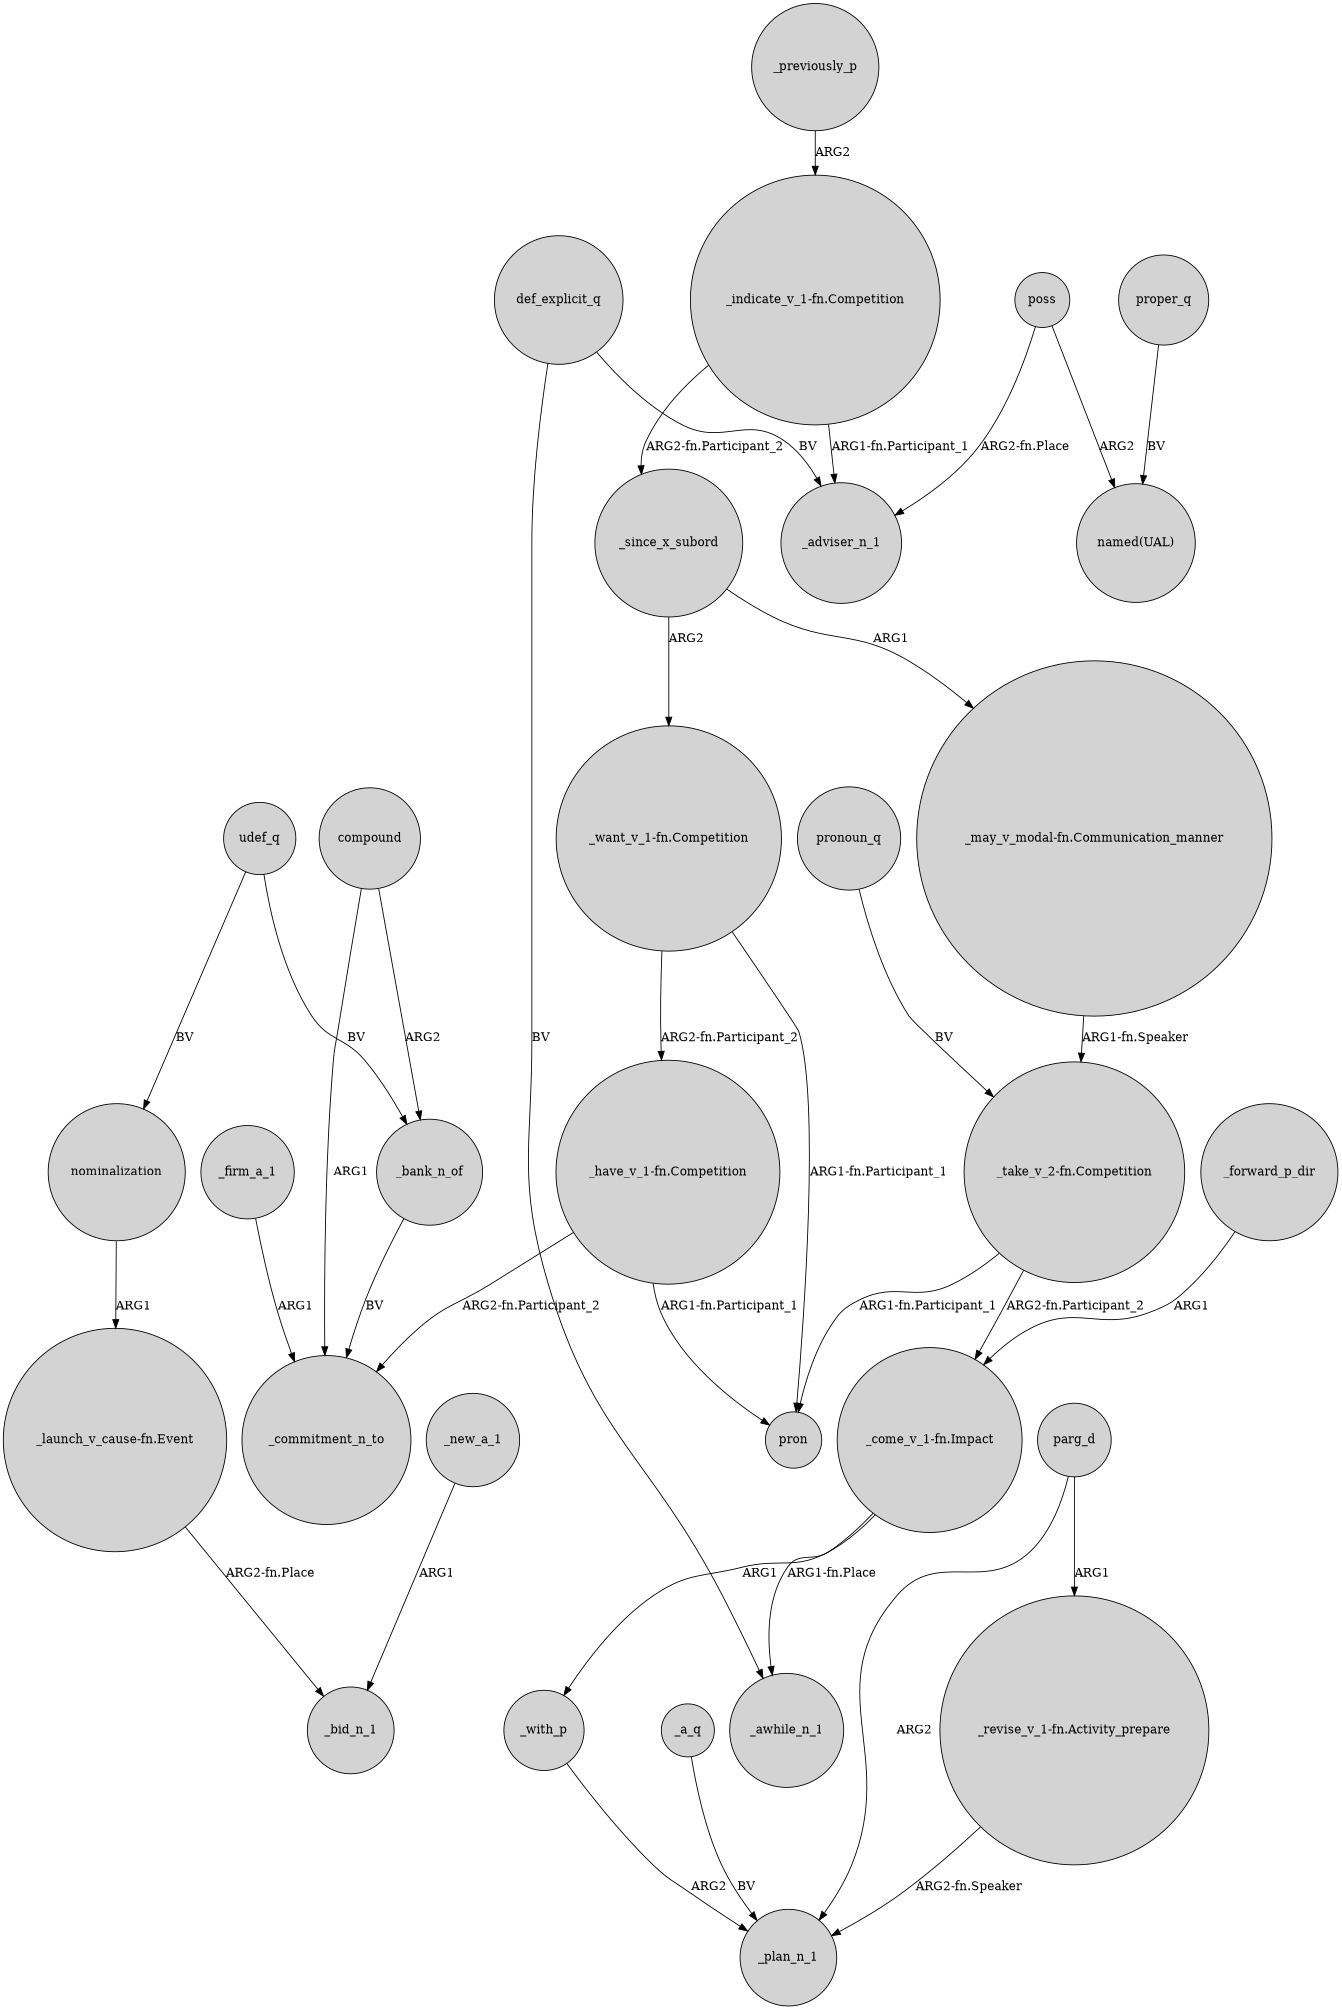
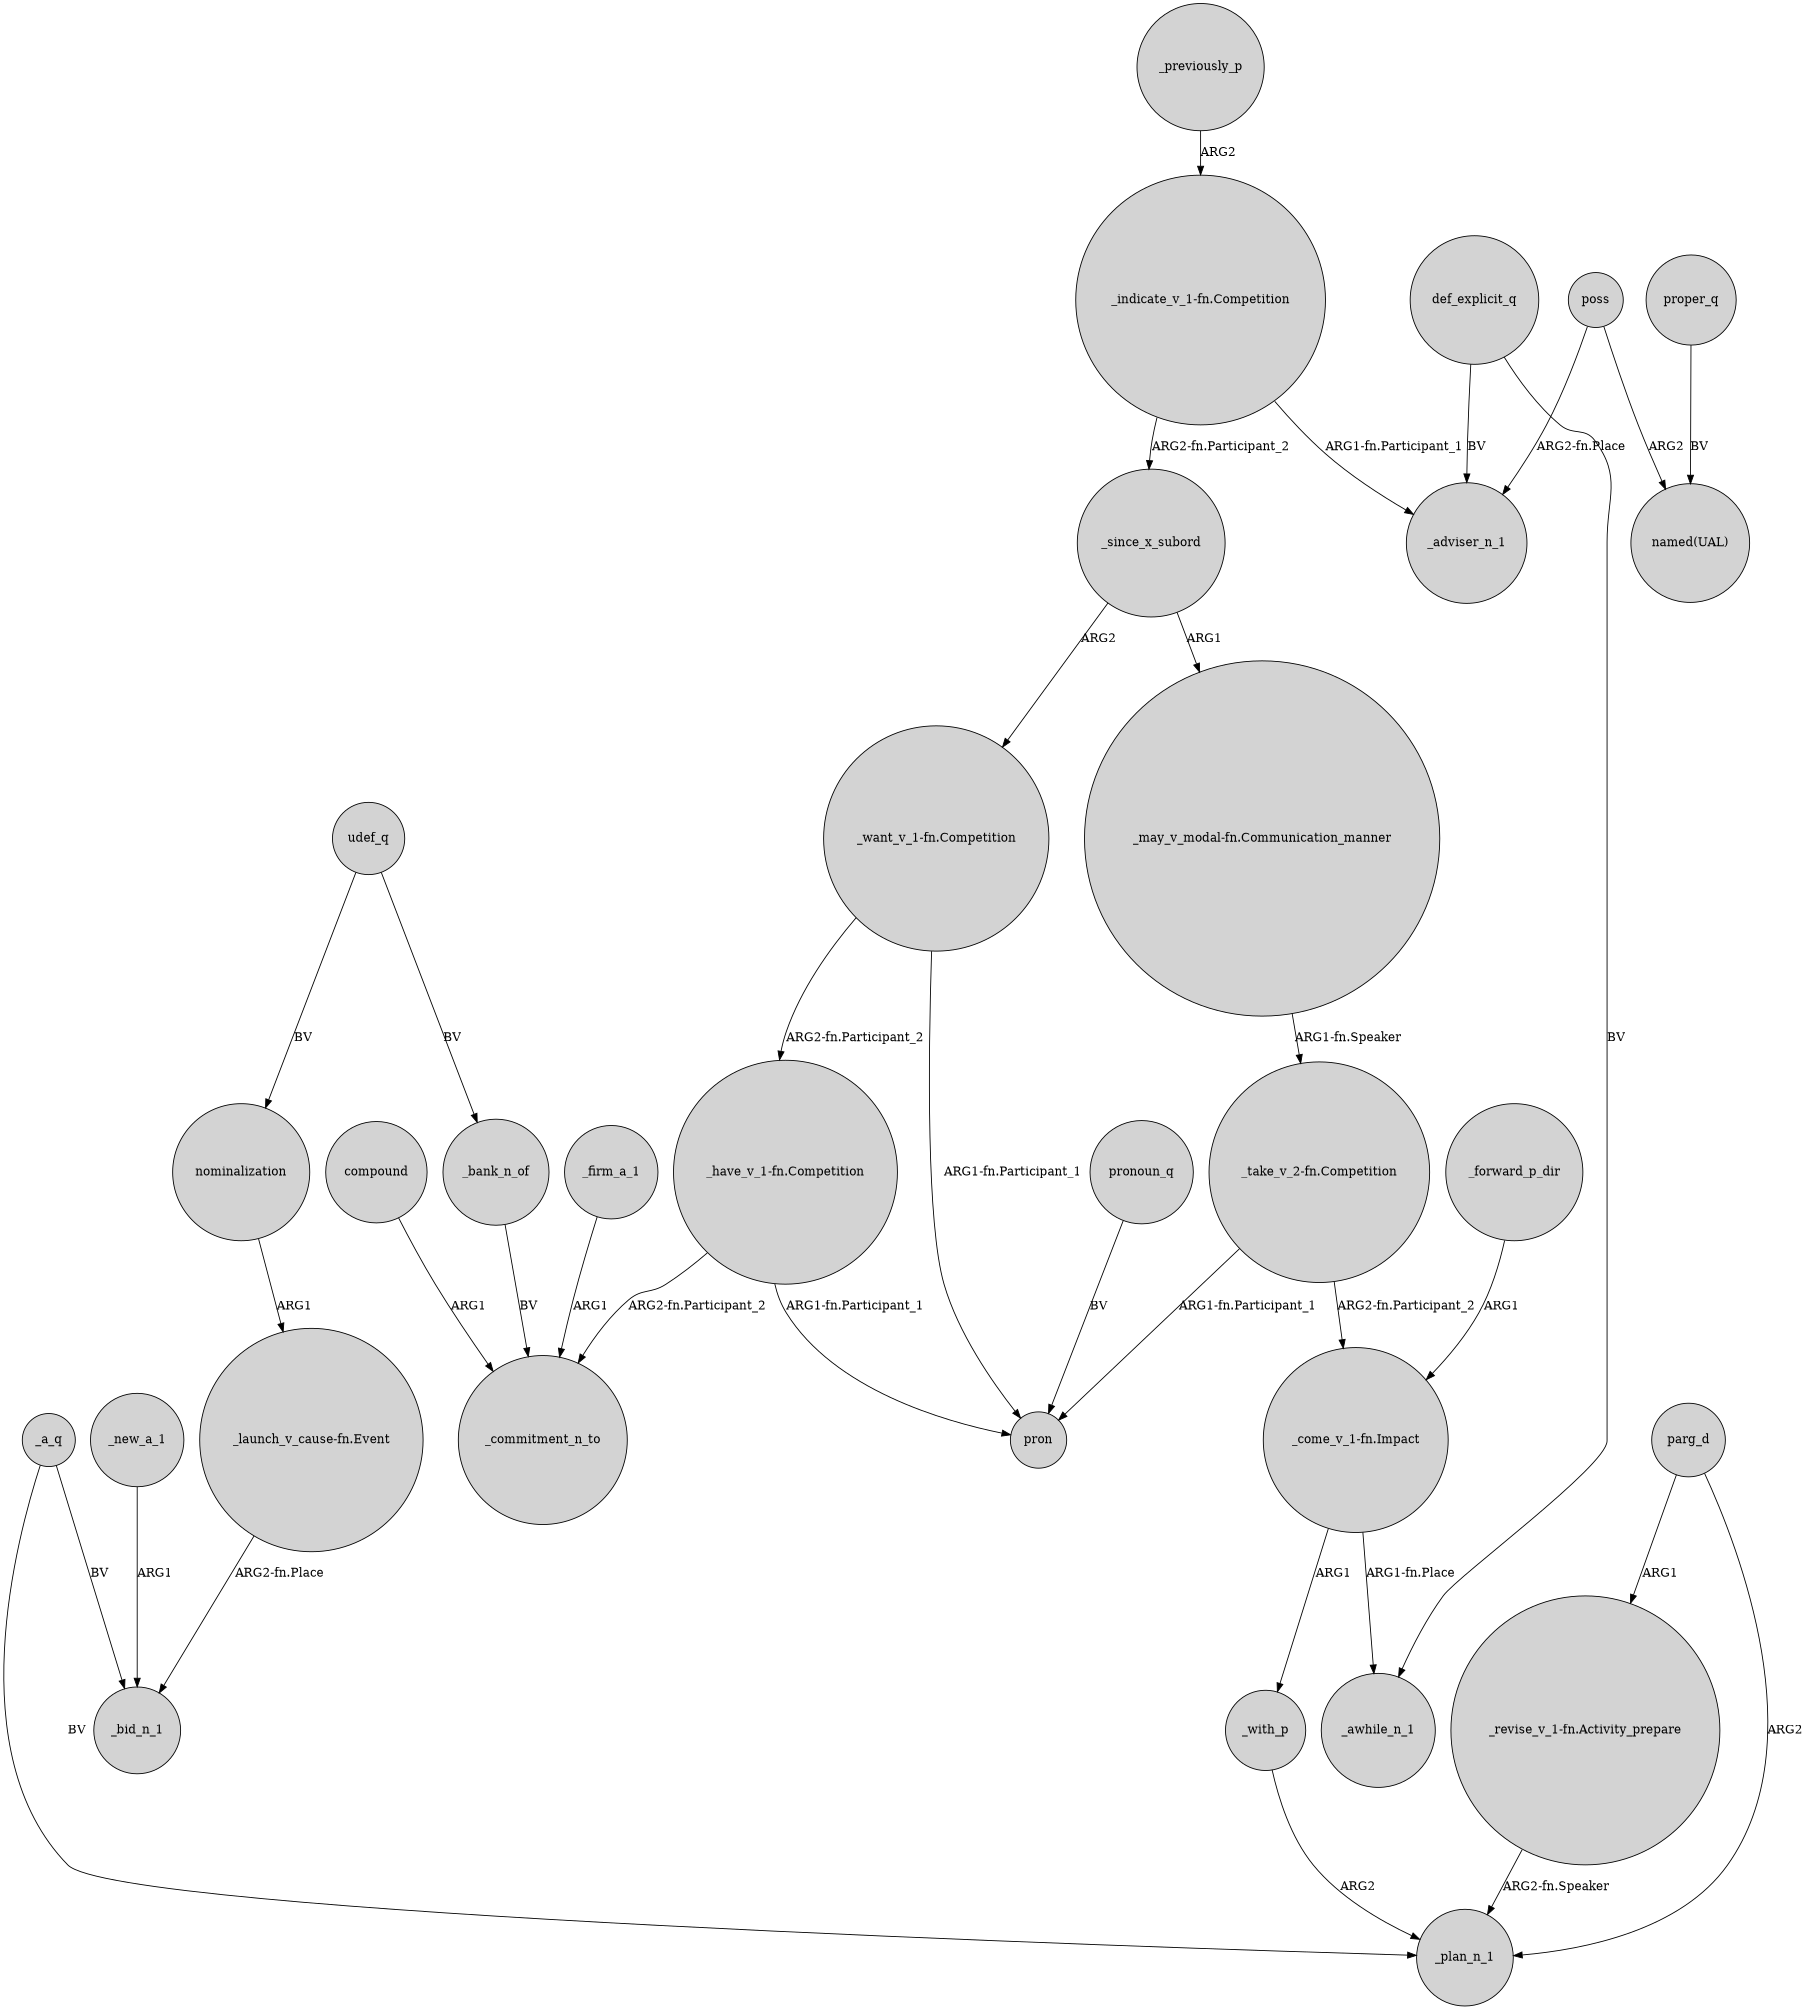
(399, 1000) -> none
(902, 1004) -> (1087, 1313)
none -> (89, 1573)
